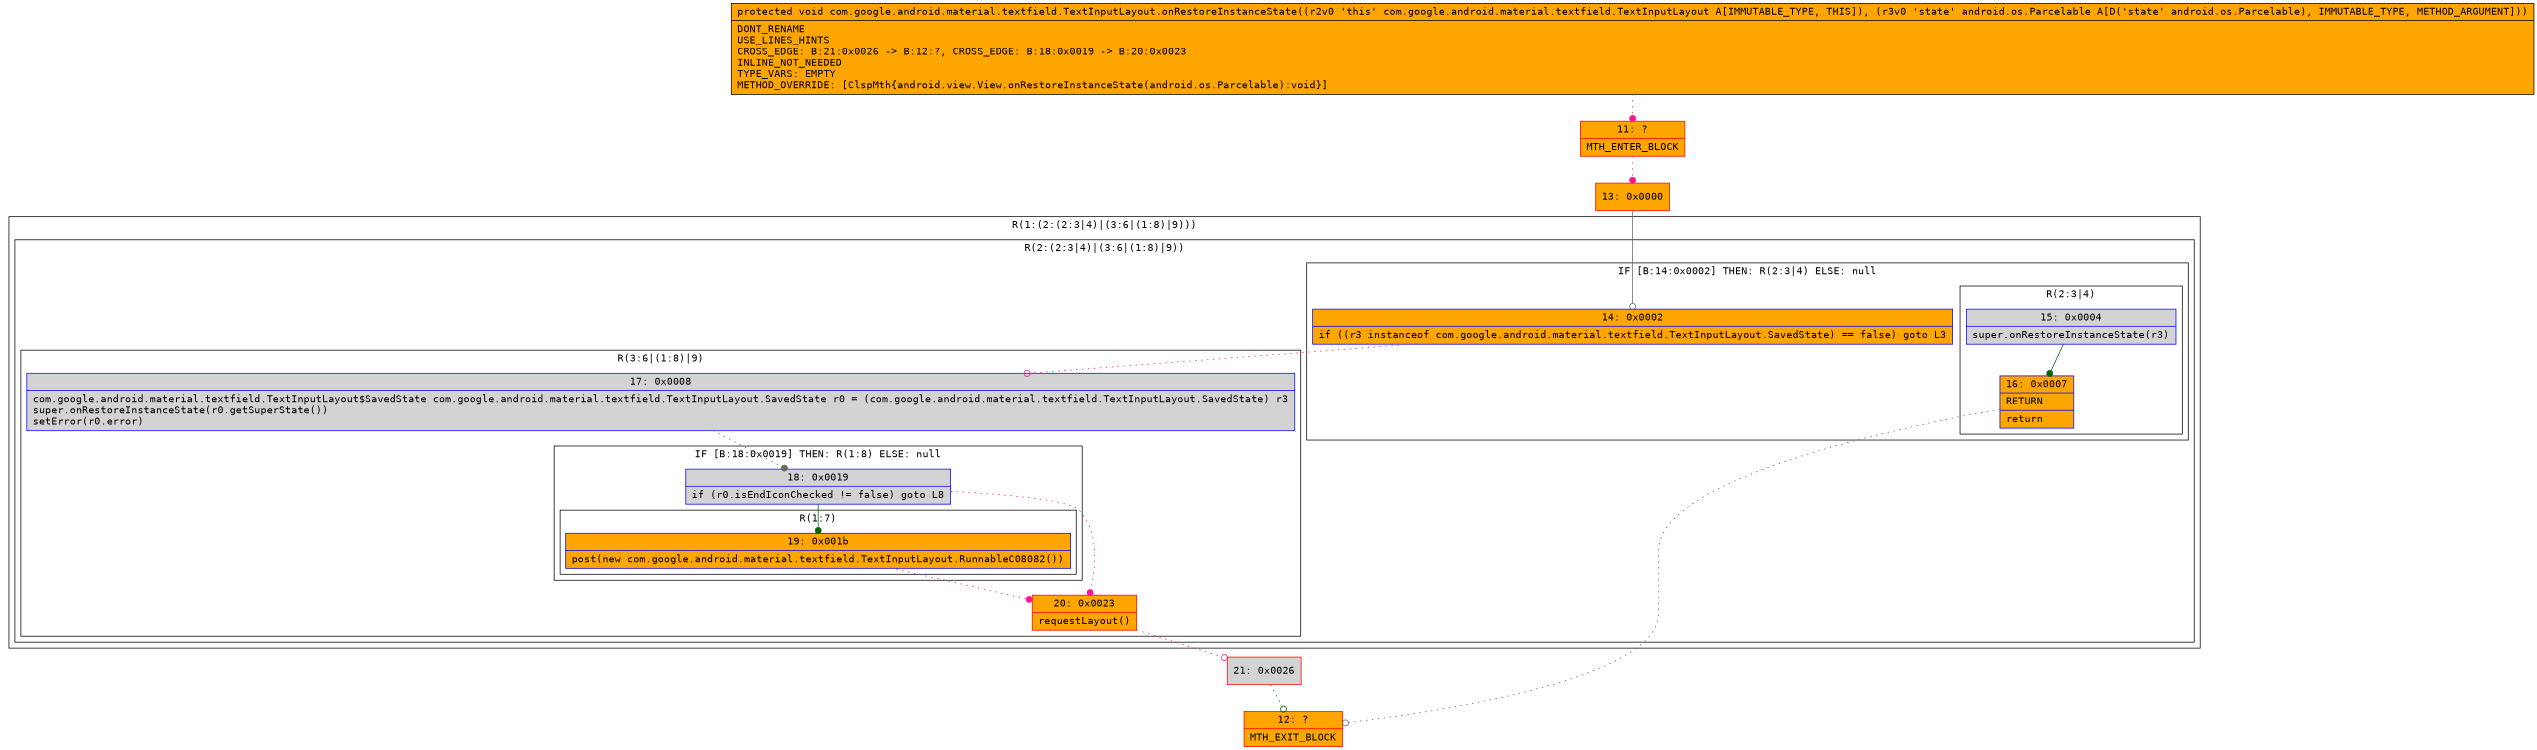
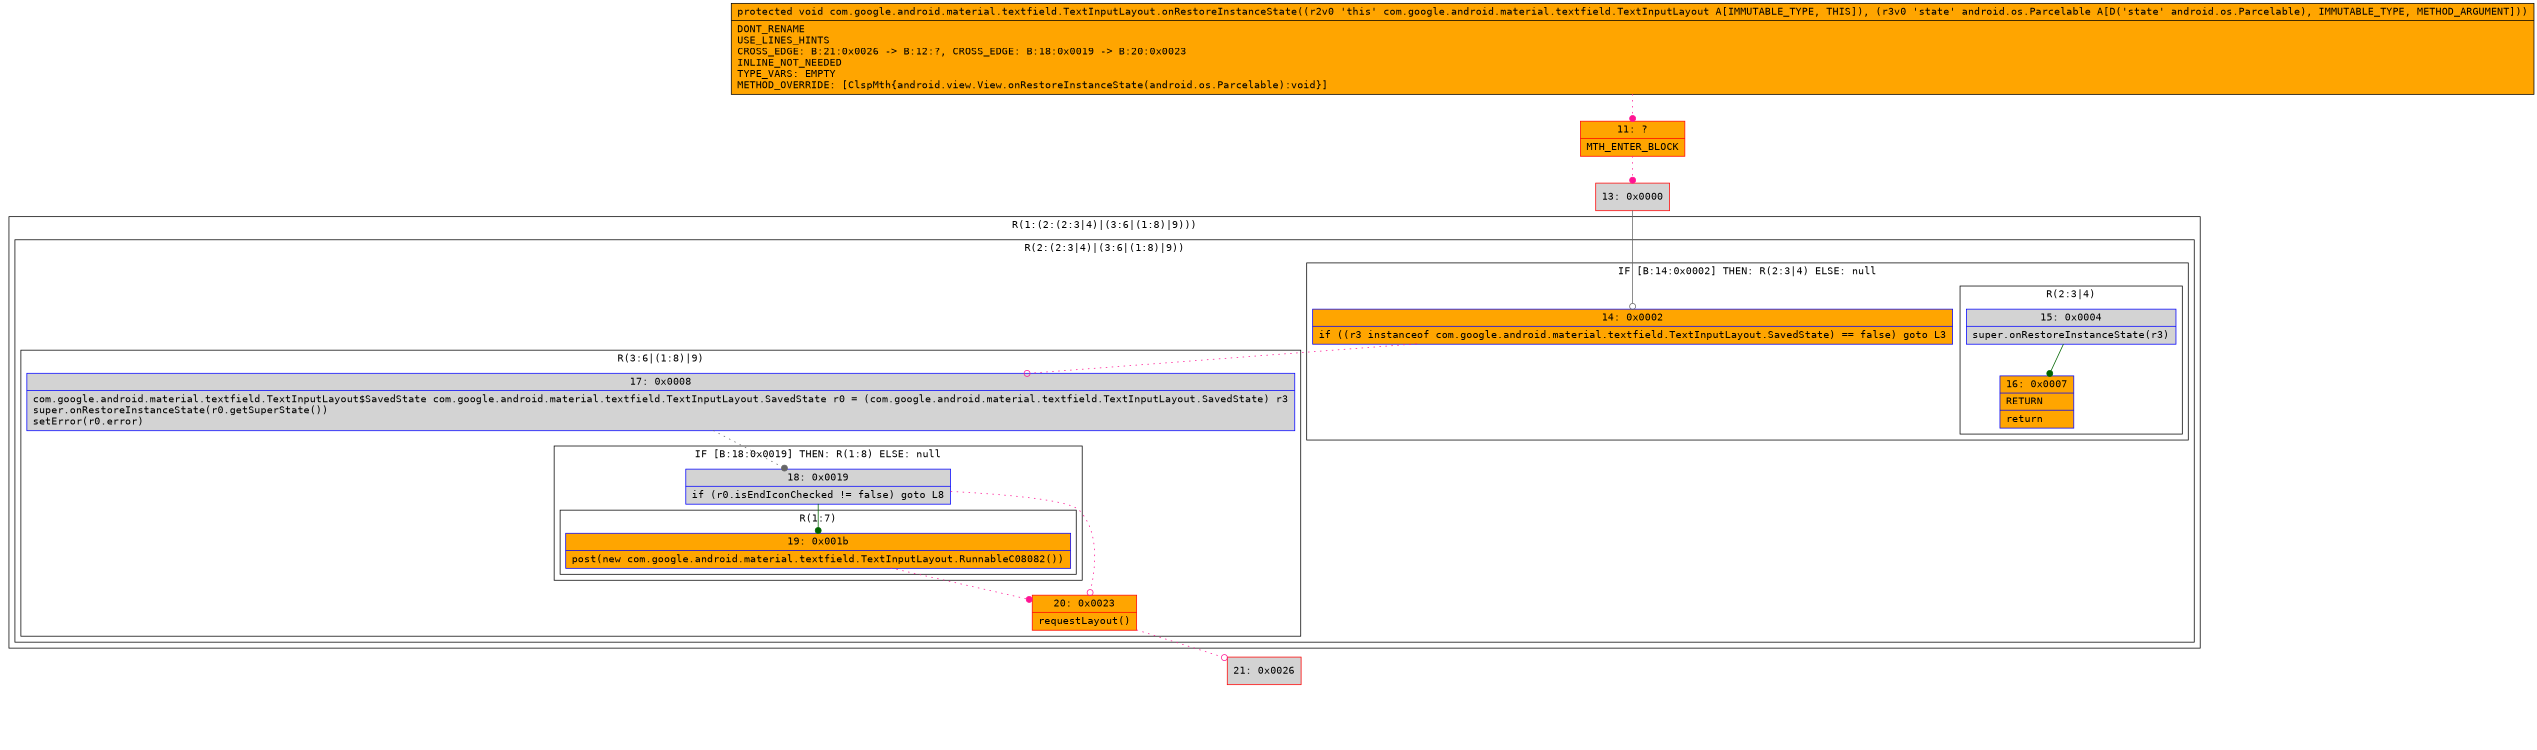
(1633, 197) -> (1633, 197)
(1057, 502) -> (1057, 502)
(1293, 729) -> none
